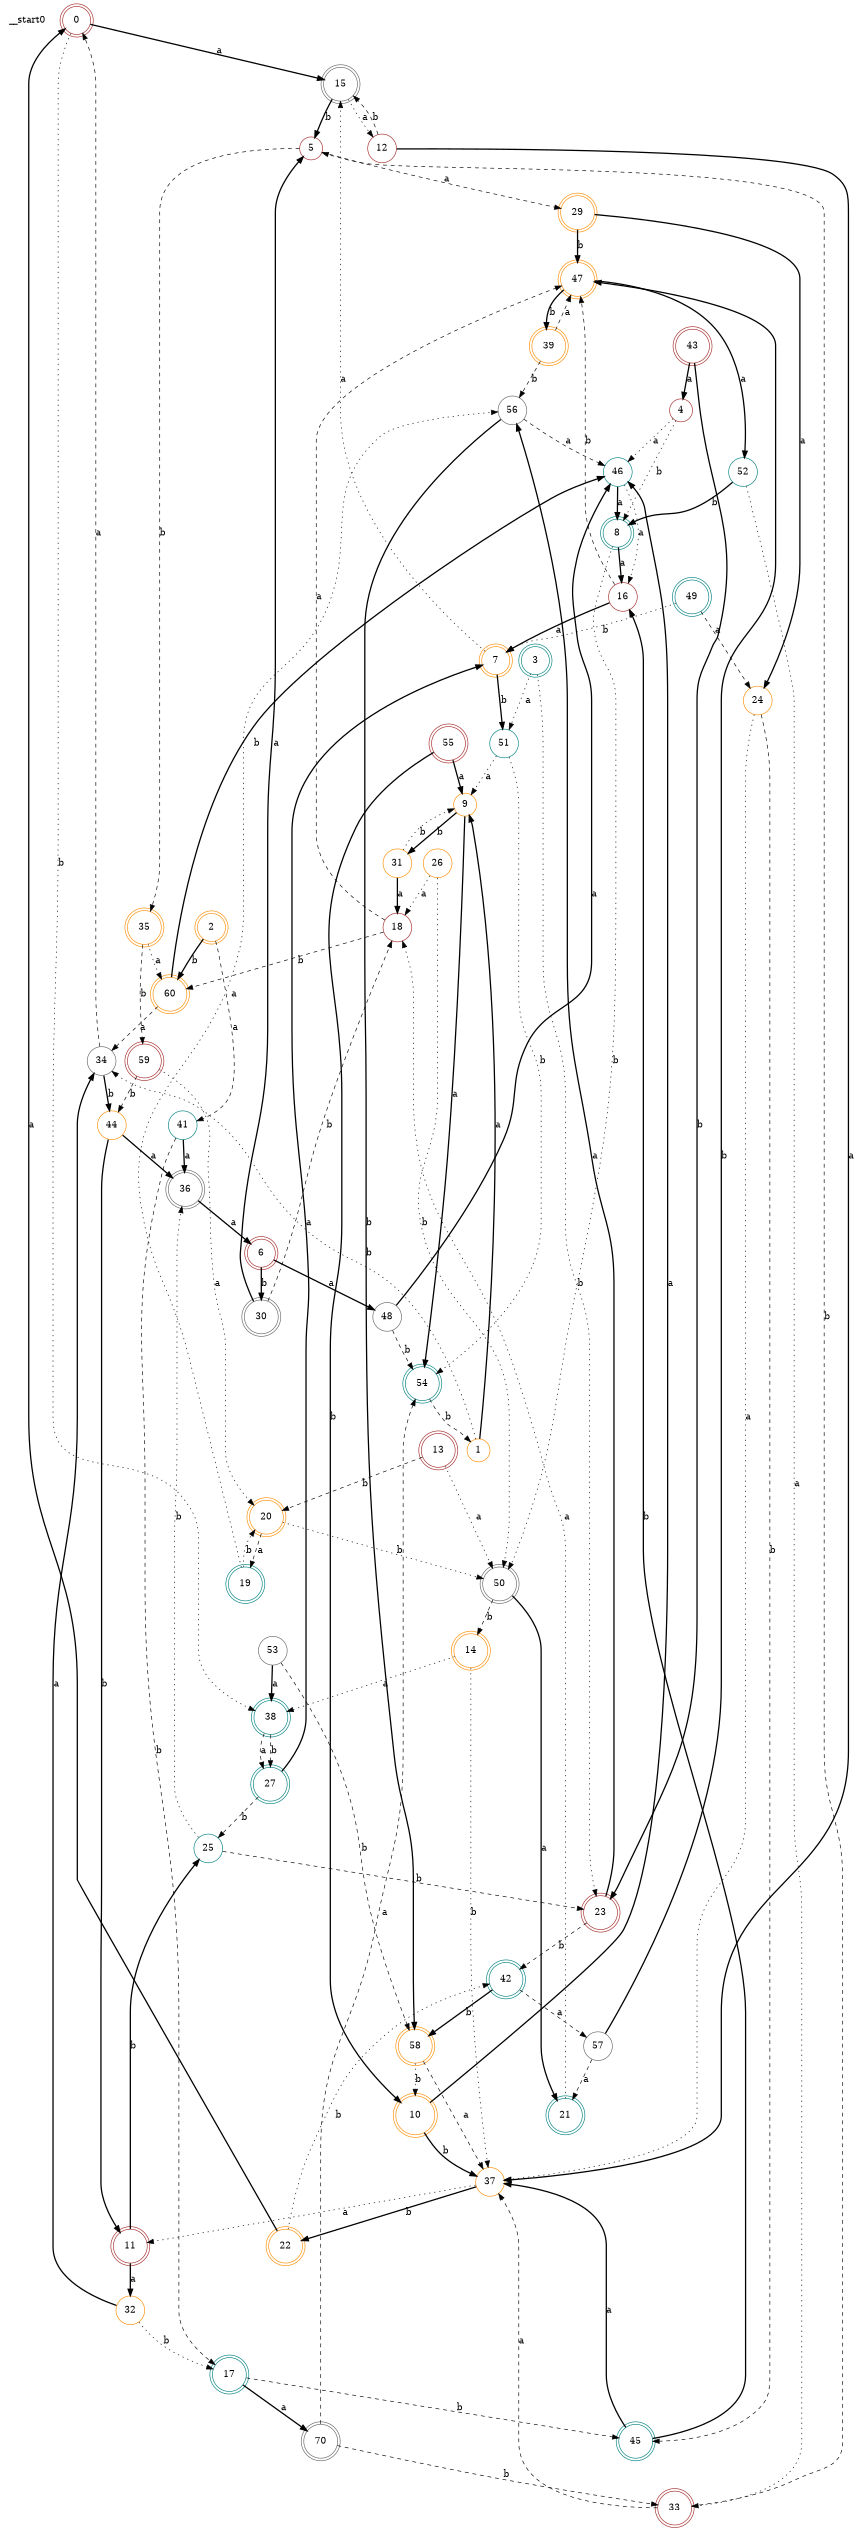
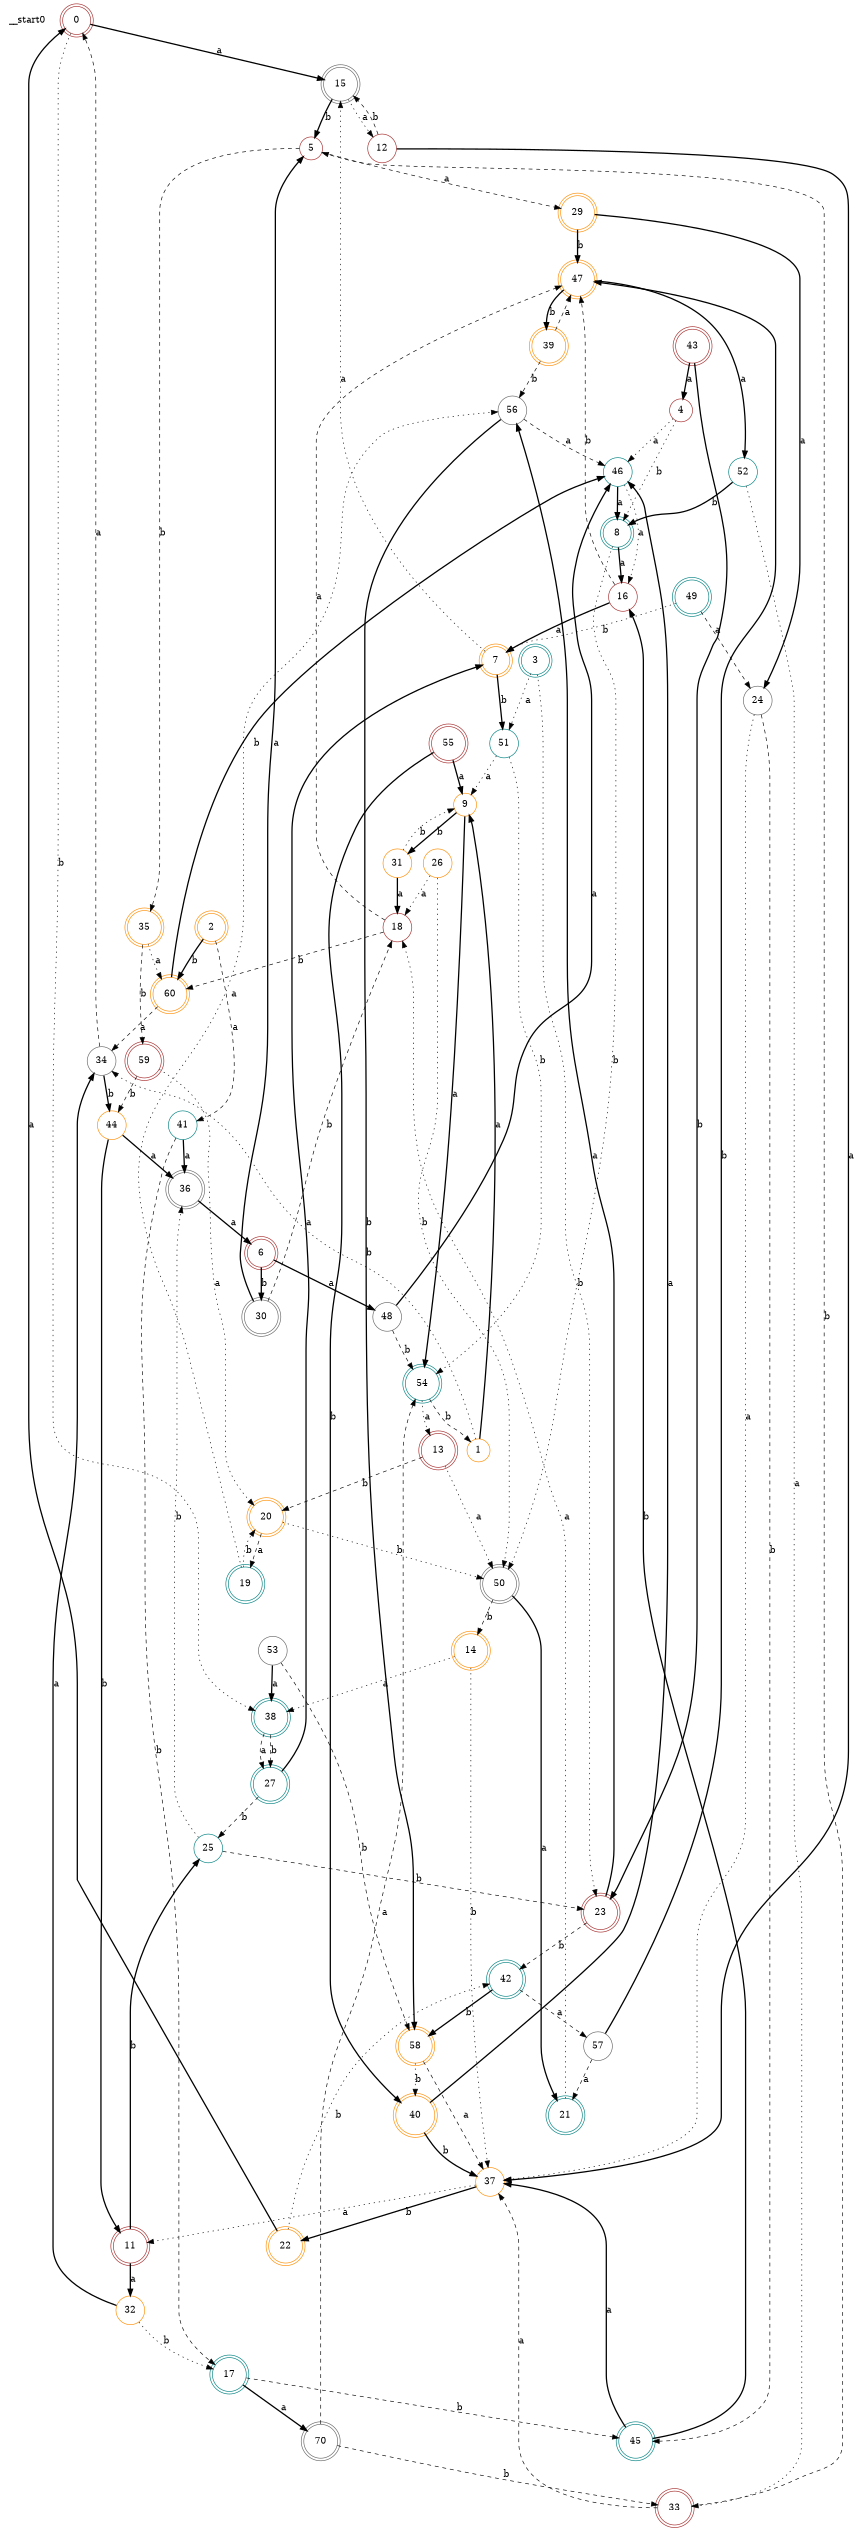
(758, 701) -> (758, 701)
none -> (423, 1415)
(415, 2115) -> (415, 2115)
